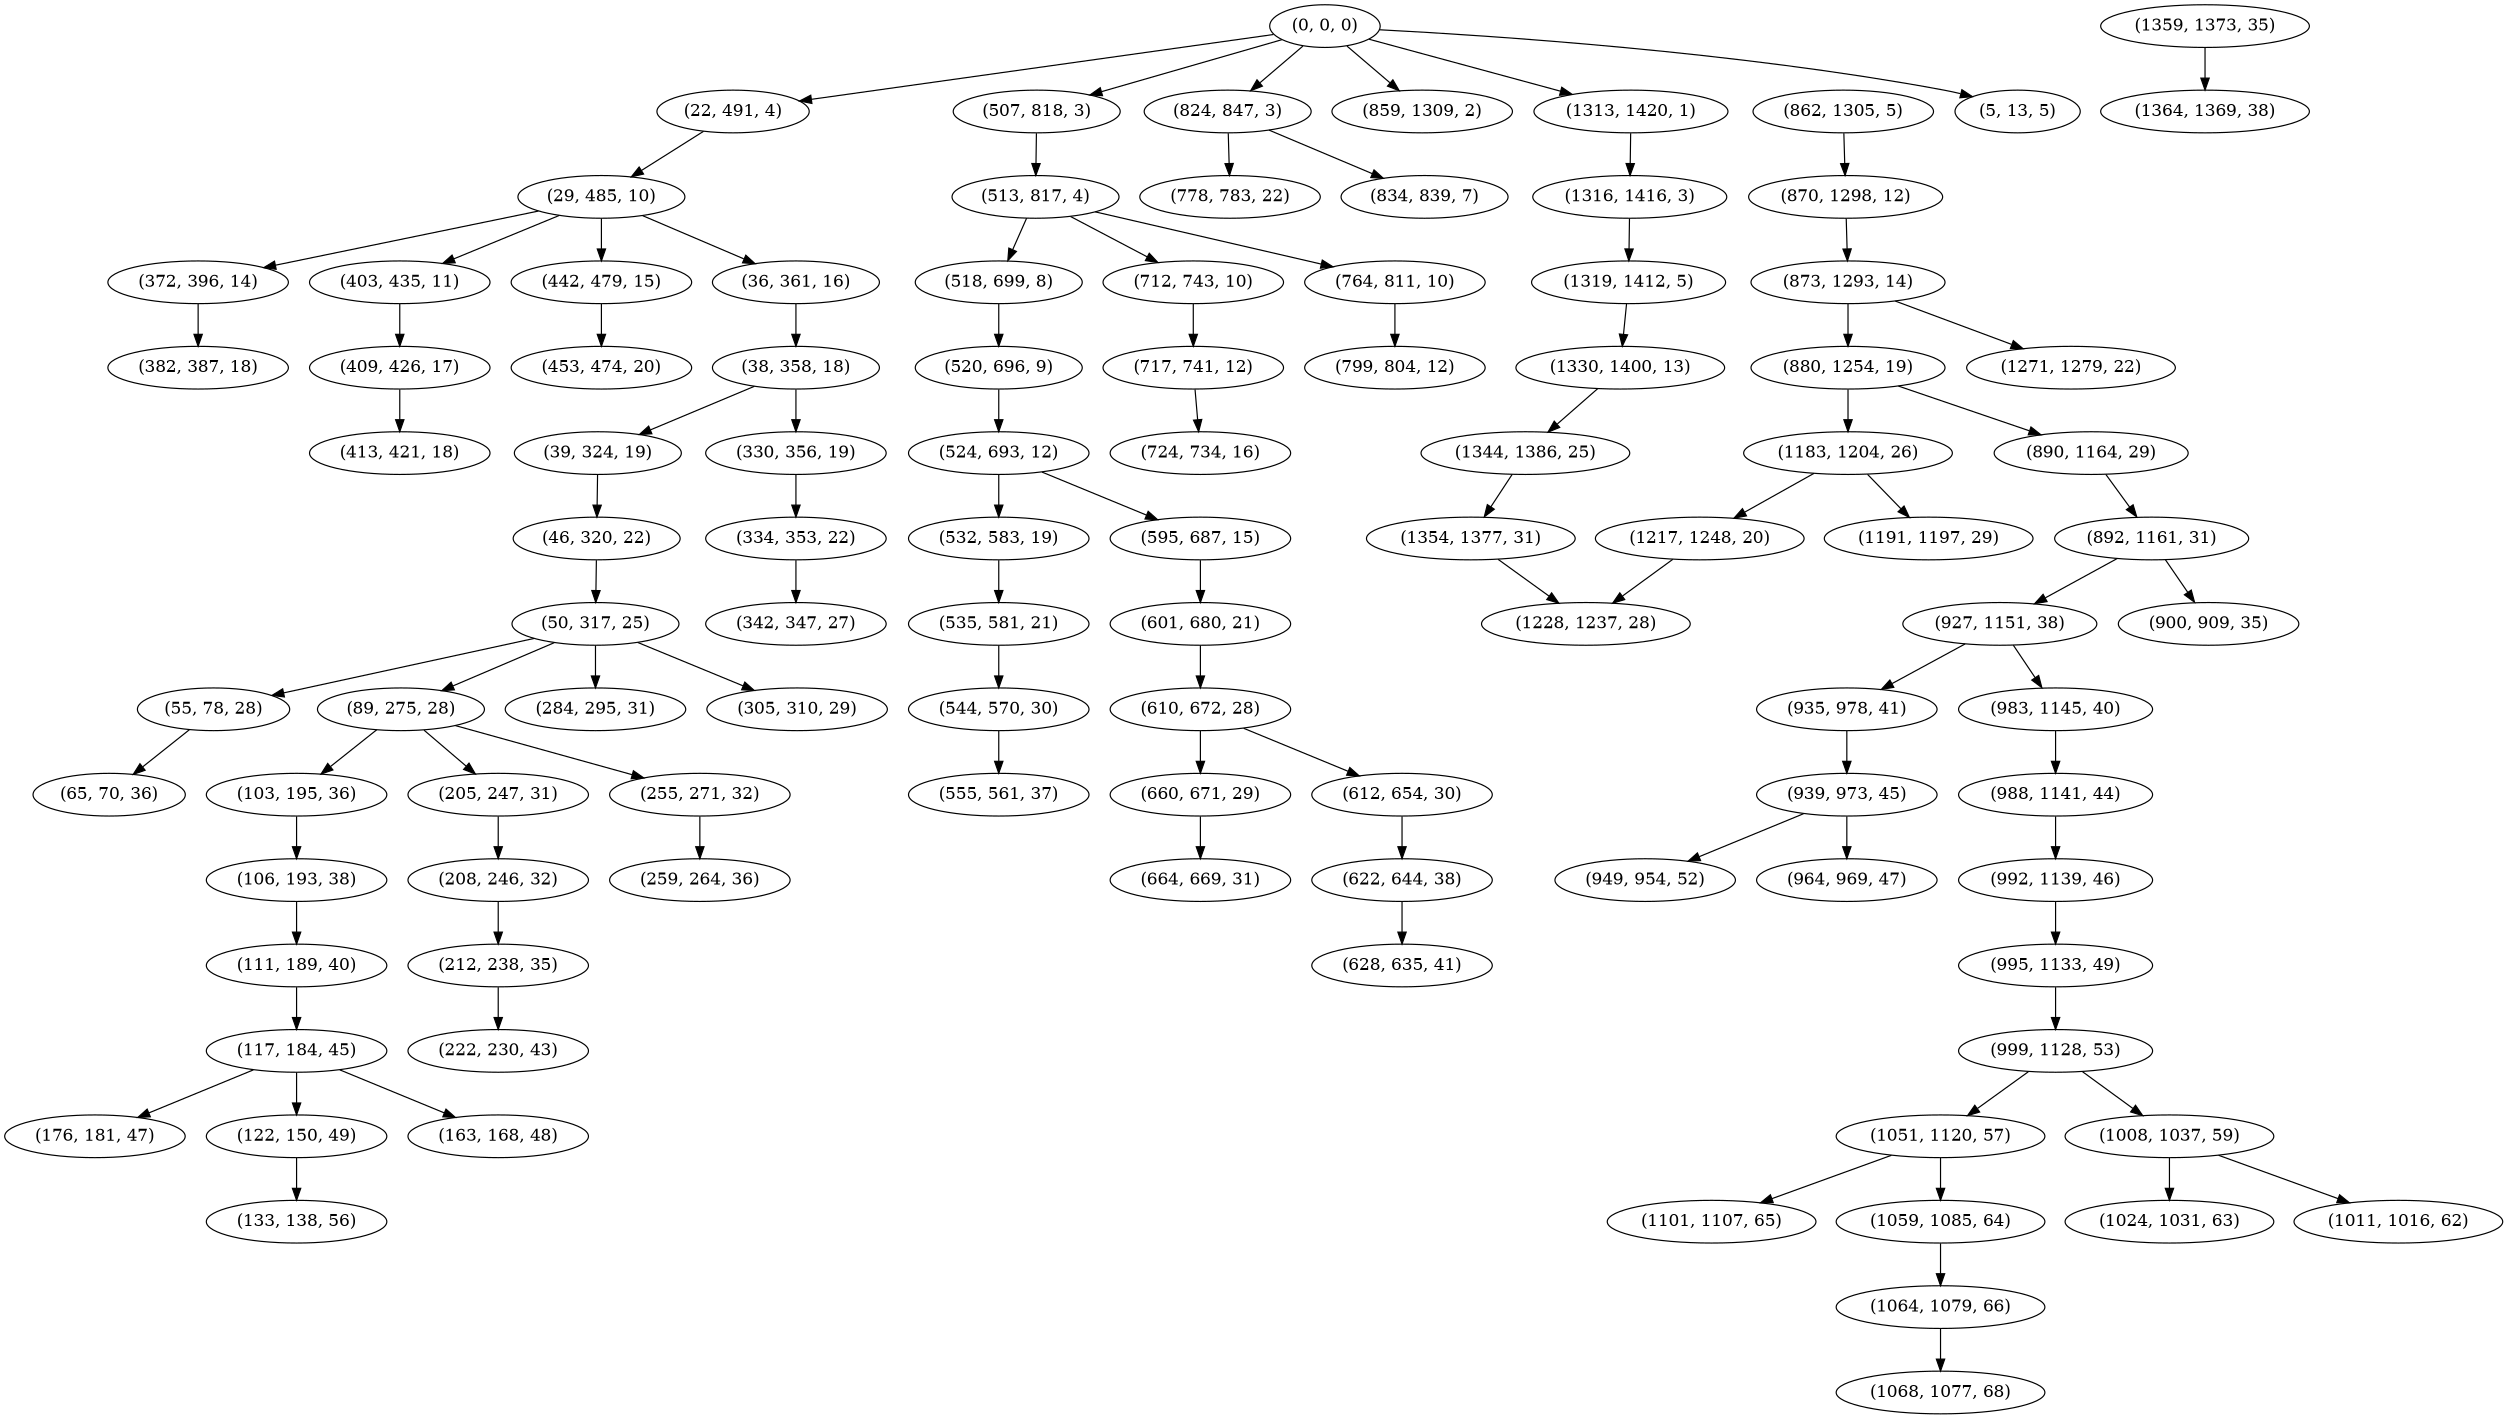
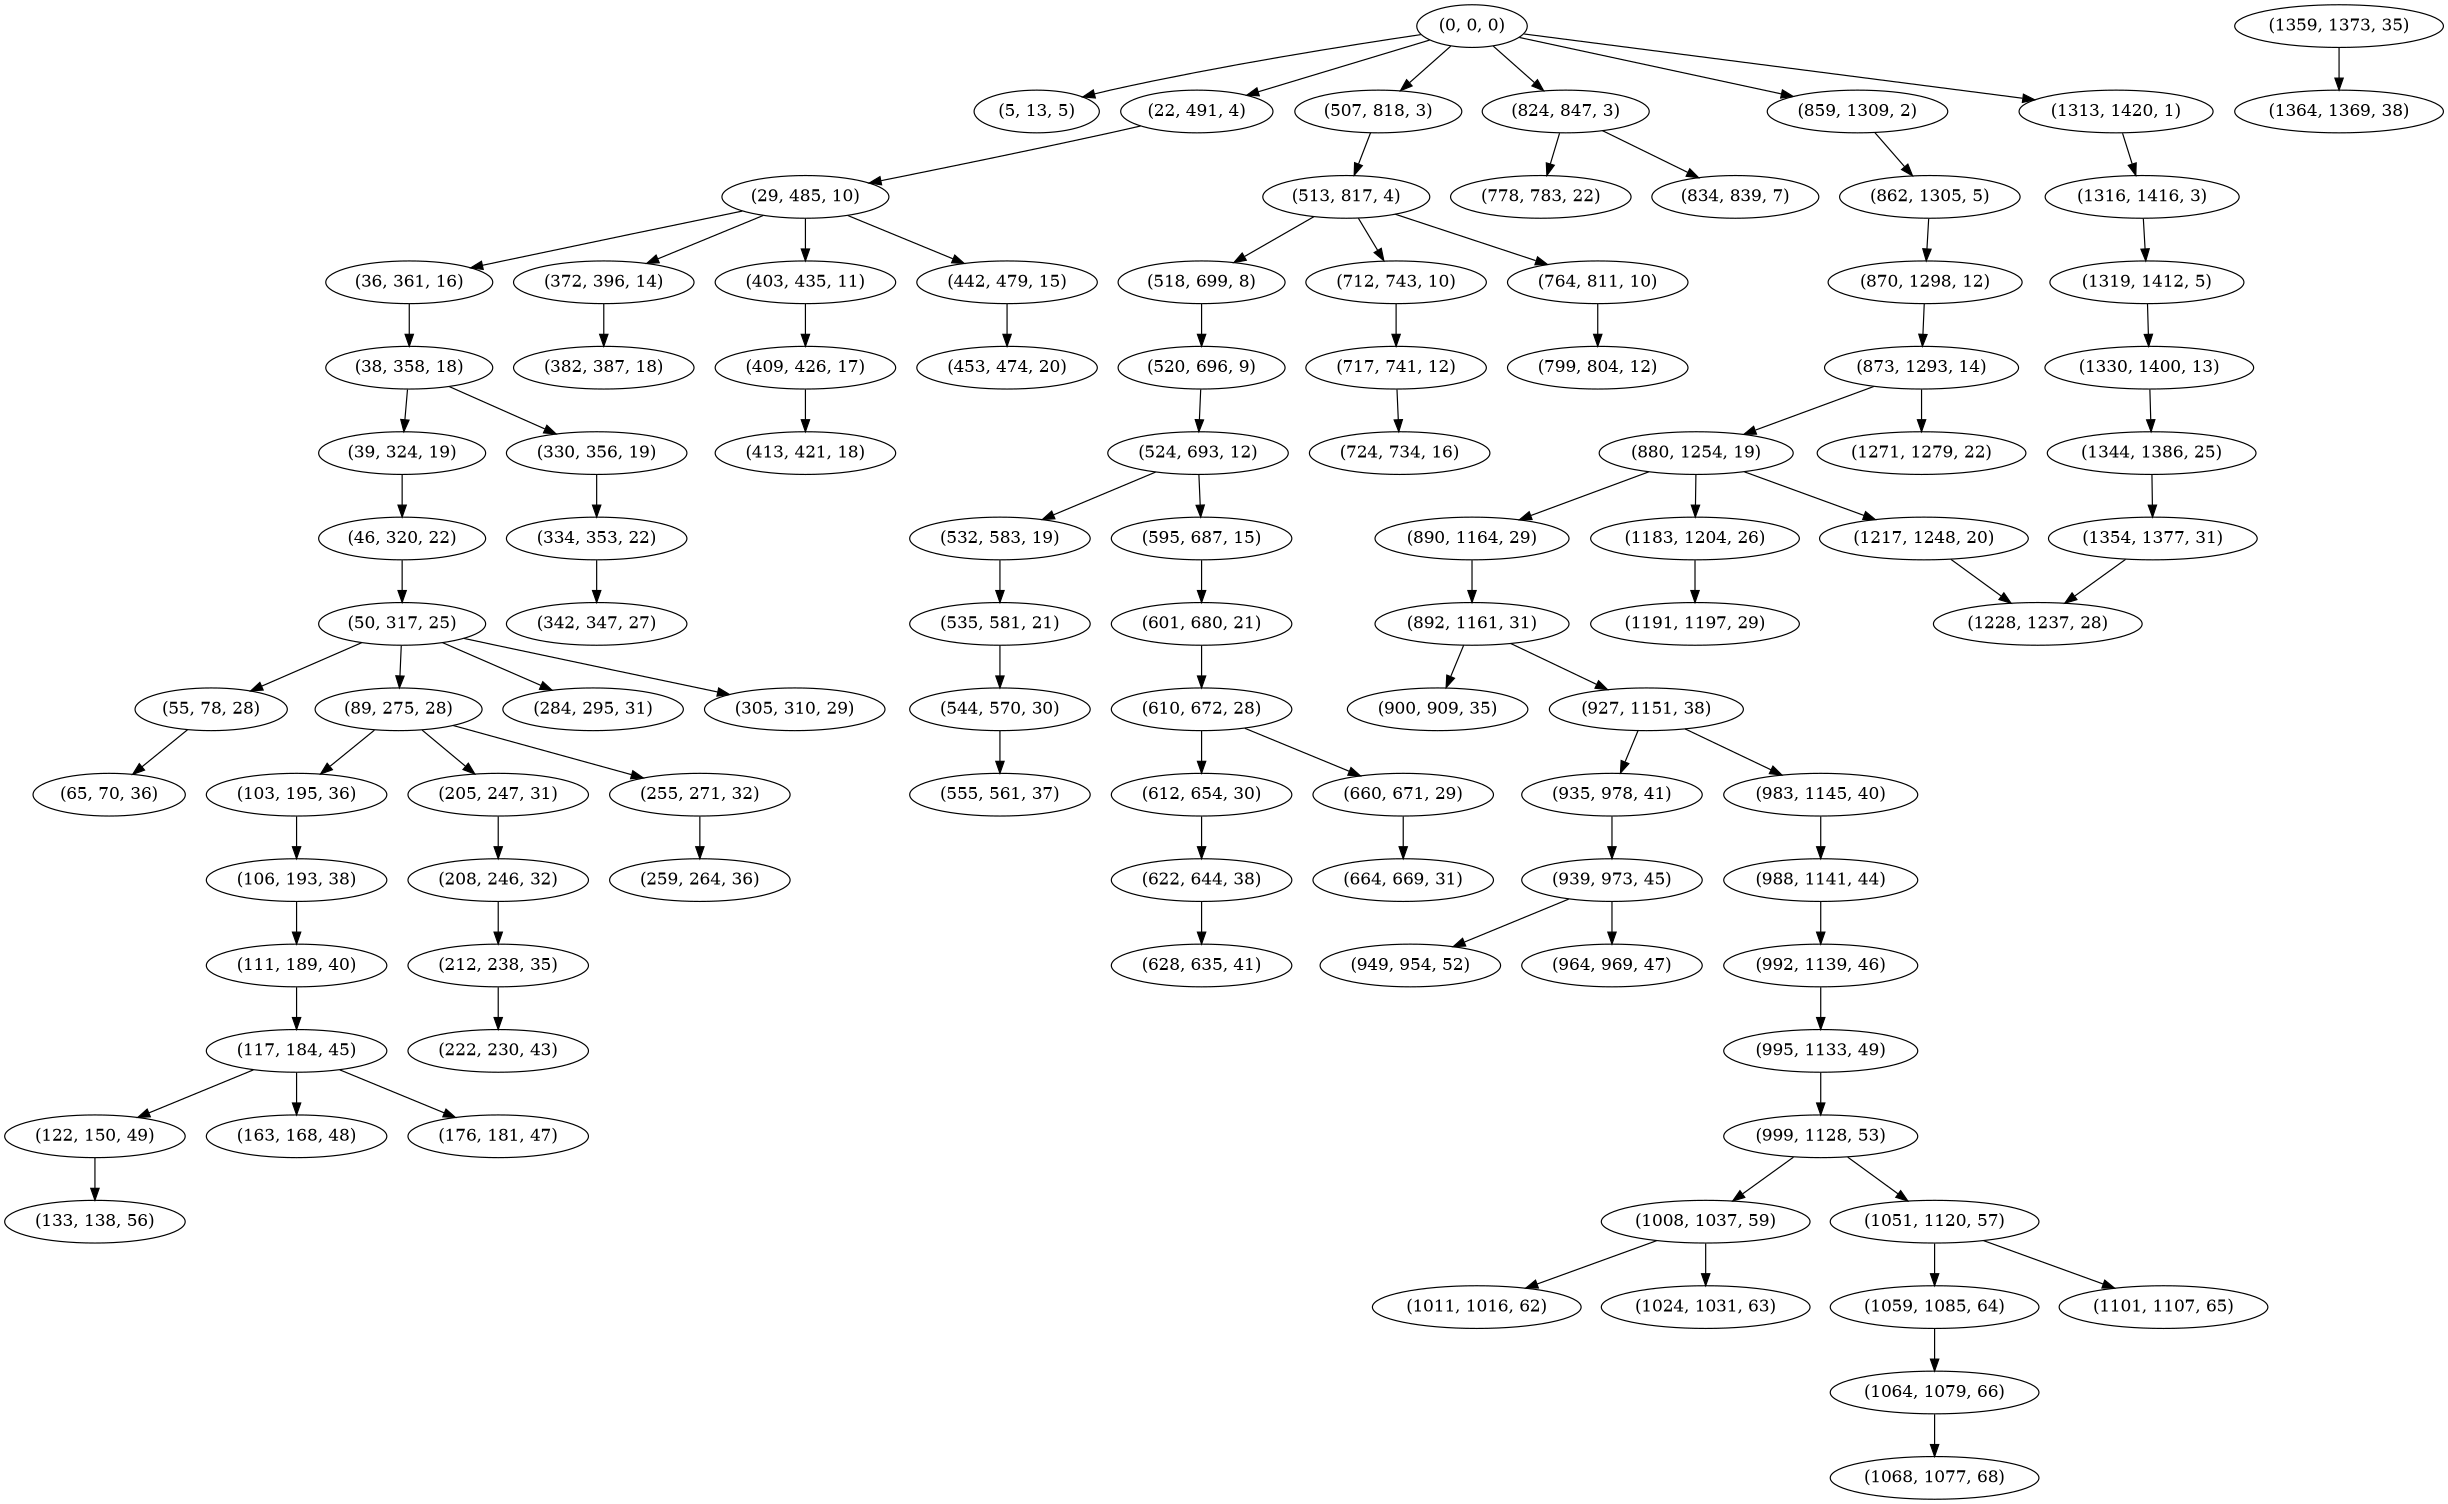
none -> (1890, 150)
(1779, 493) -> (1804, 494)
